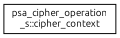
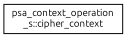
(60, 19) -> (63, 19)
